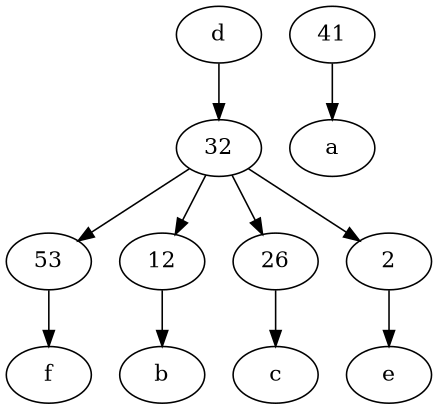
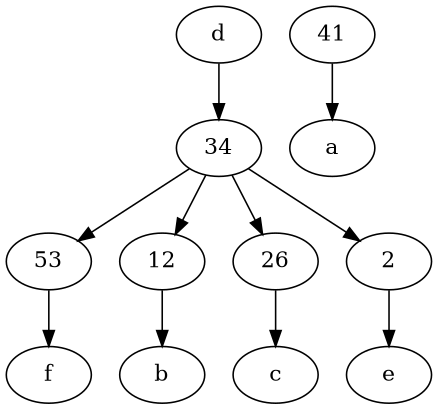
(219, 148) -> (219, 148)
